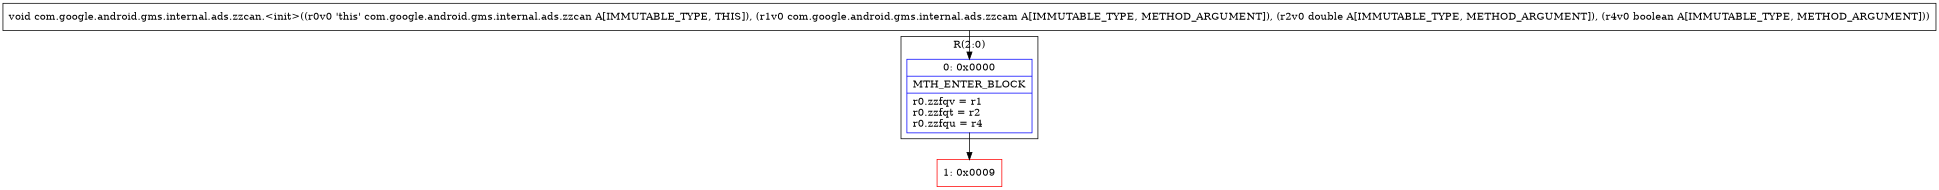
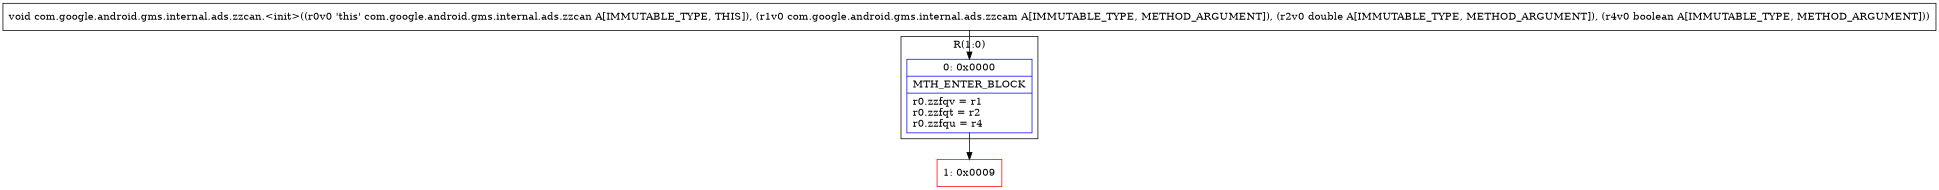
(969, 45) -> (969, 45)
